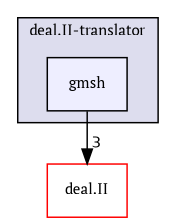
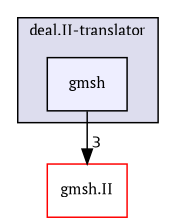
(87, 191) -> (87, 191)
